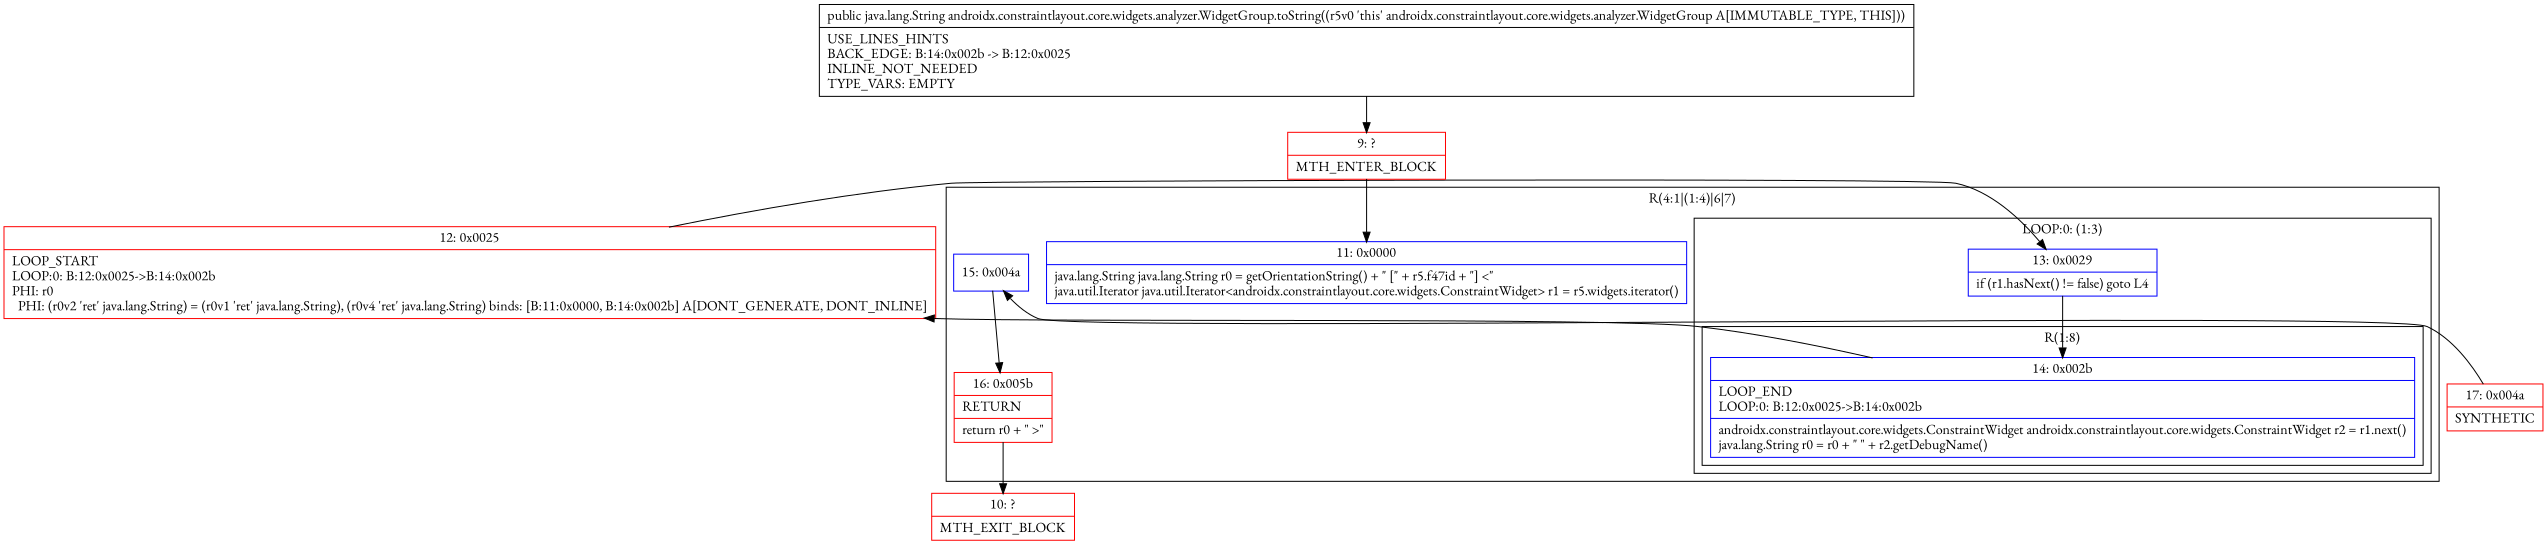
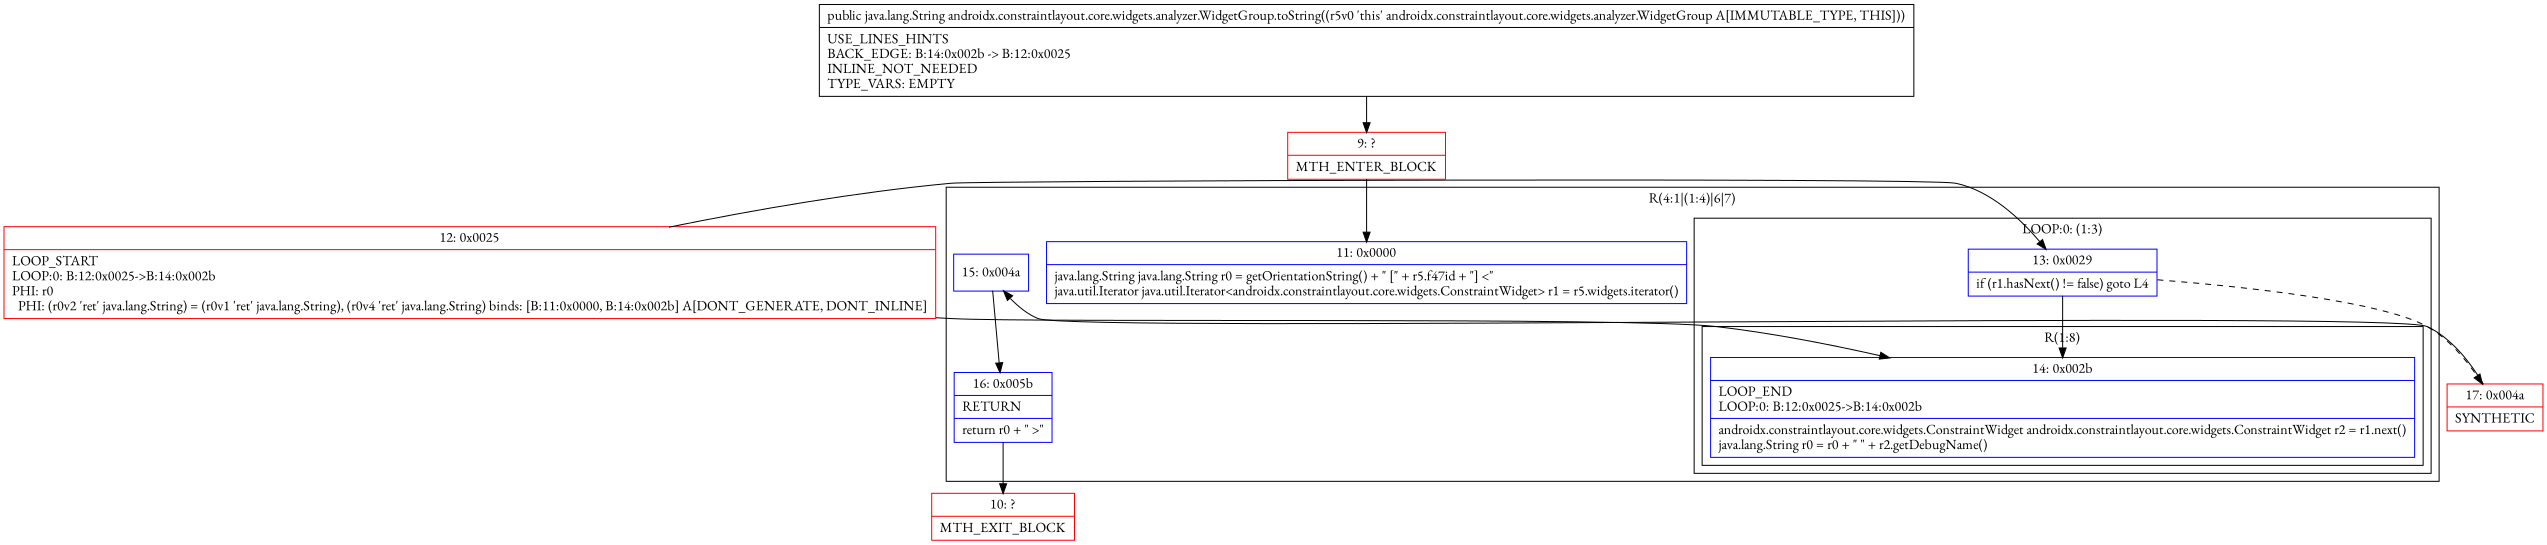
none -> (2329, 300)
(1405, 321) -> (1409, 321)
(1003, 407) -> (1003, 407)
